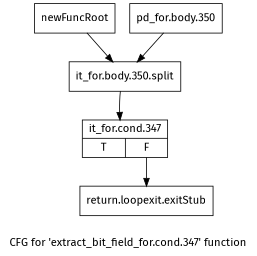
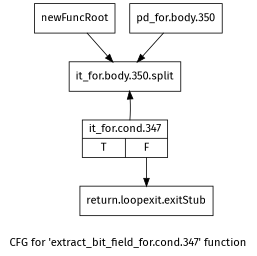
(120, 102) -> (130, 110)
